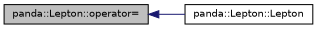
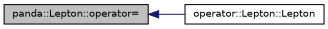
(249, 14) -> (255, 14)
